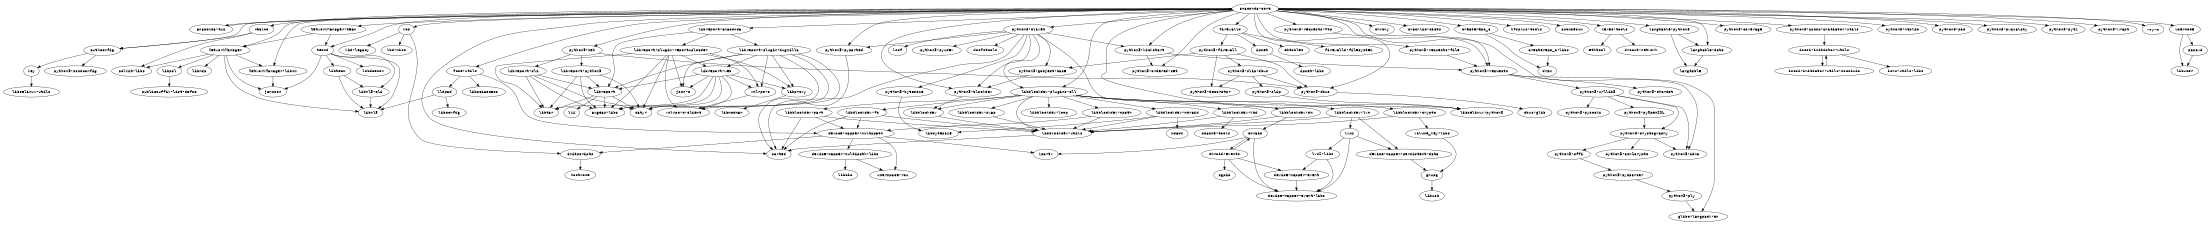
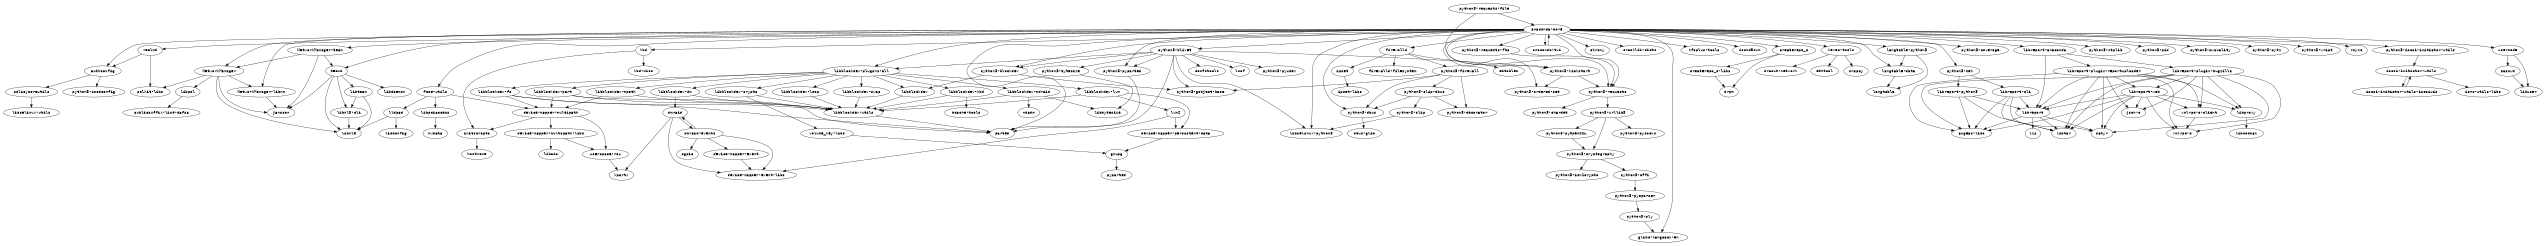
(1325, 44) -> (1515, 19)
(357, 50) -> none
(31, 71) -> (31, 92)
(199, 71) -> none
none -> (1856, 71)
(948, 74) -> none
(1008, 81) -> (1093, 83)
none -> (307, 83)
(619, 83) -> none
none -> (2063, 88)
none -> (2116, 88)
(730, 100) -> (2192, 122)
(1017, 114) -> (825, 102)
none -> (435, 133)
(958, 145) -> (613, 164)
(1323, 154) -> none
(1685, 154) -> none
(1432, 196) -> (1116, 175)
